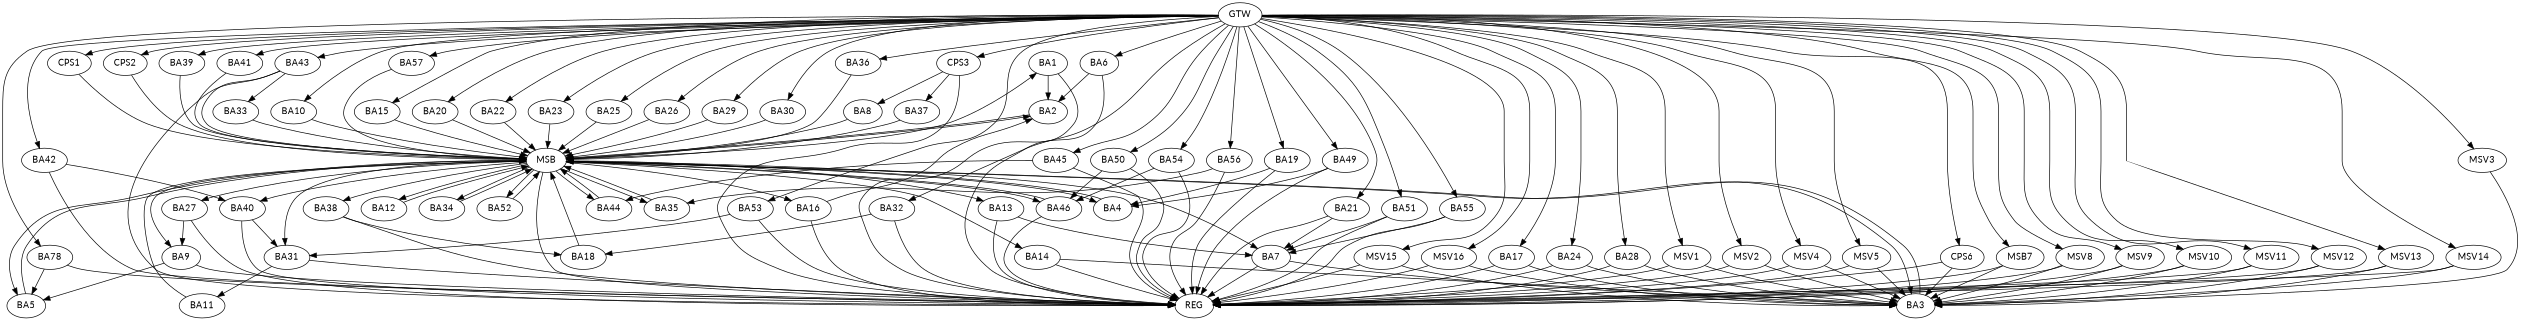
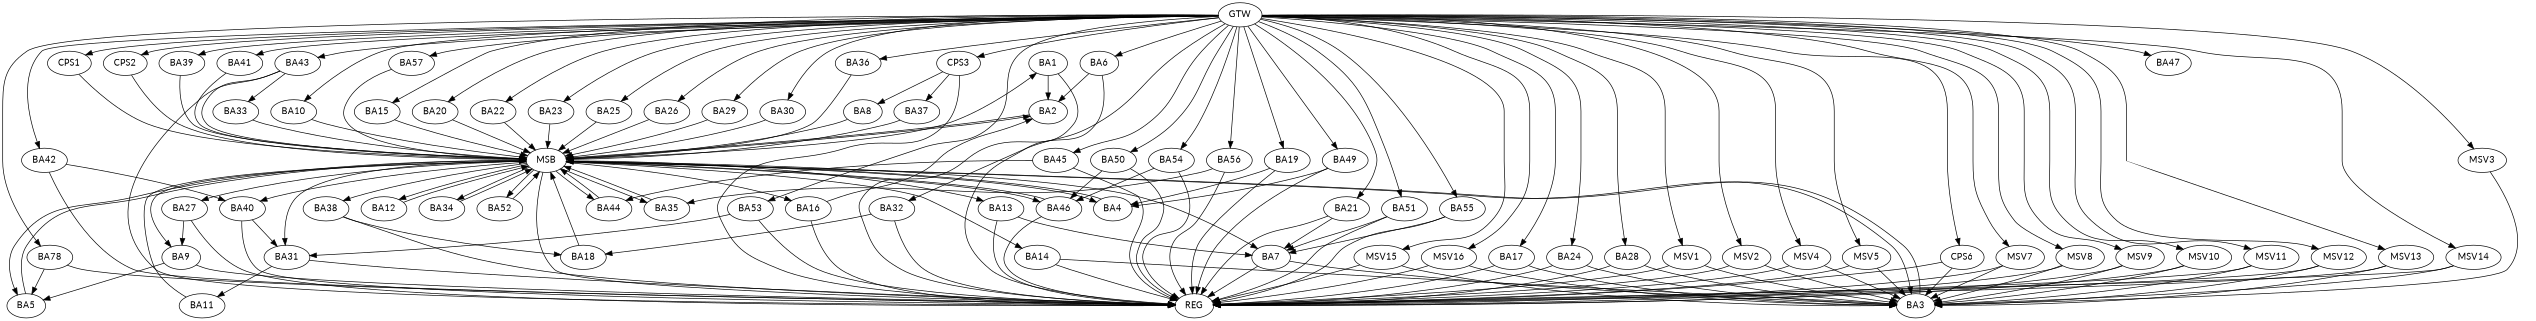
none -> (2168, 63)
(2020, 257) -> (2020, 257)
